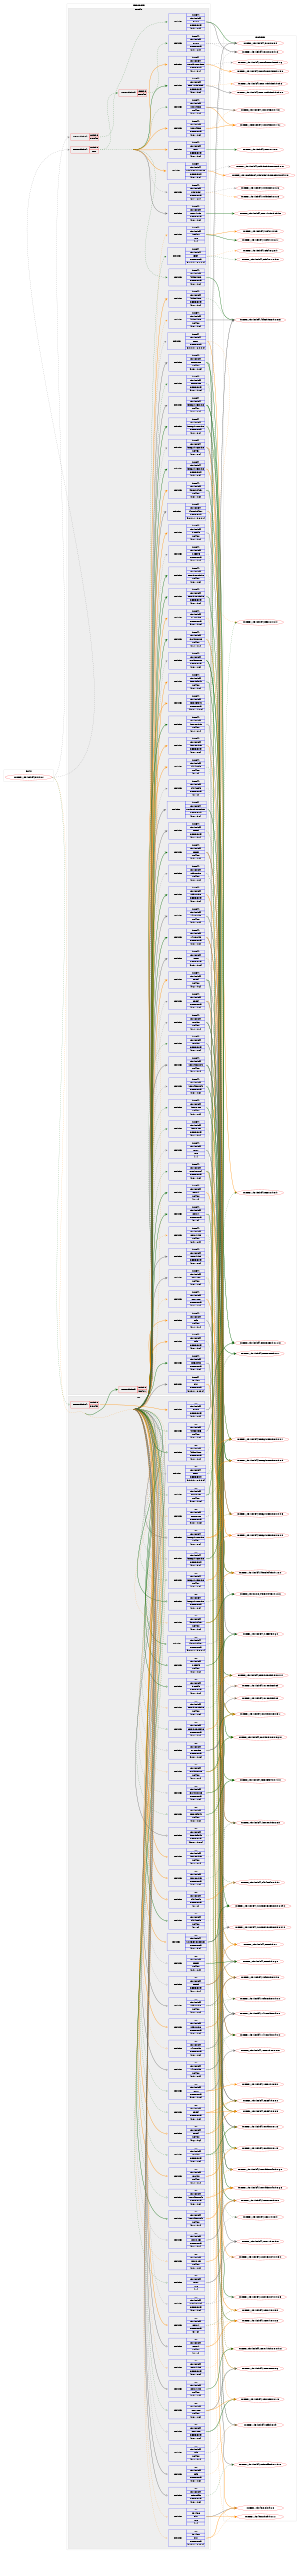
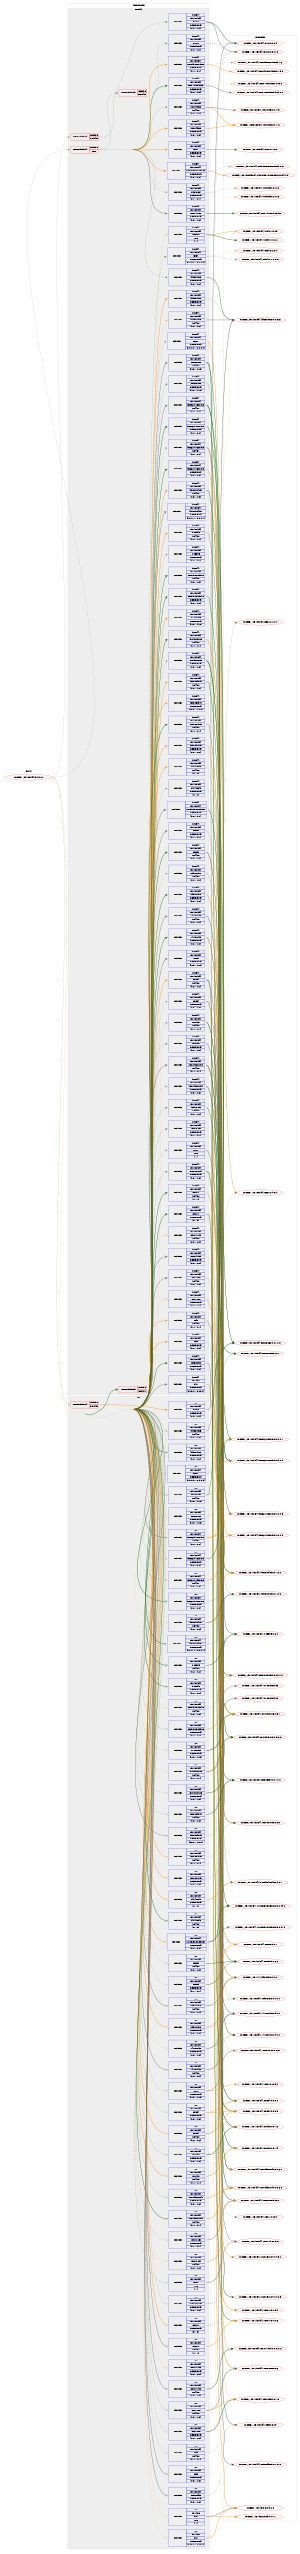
(260, 1594) -> (260, 1594)
(260, 1883) -> (260, 1883)
(260, 1977) -> (260, 1977)
